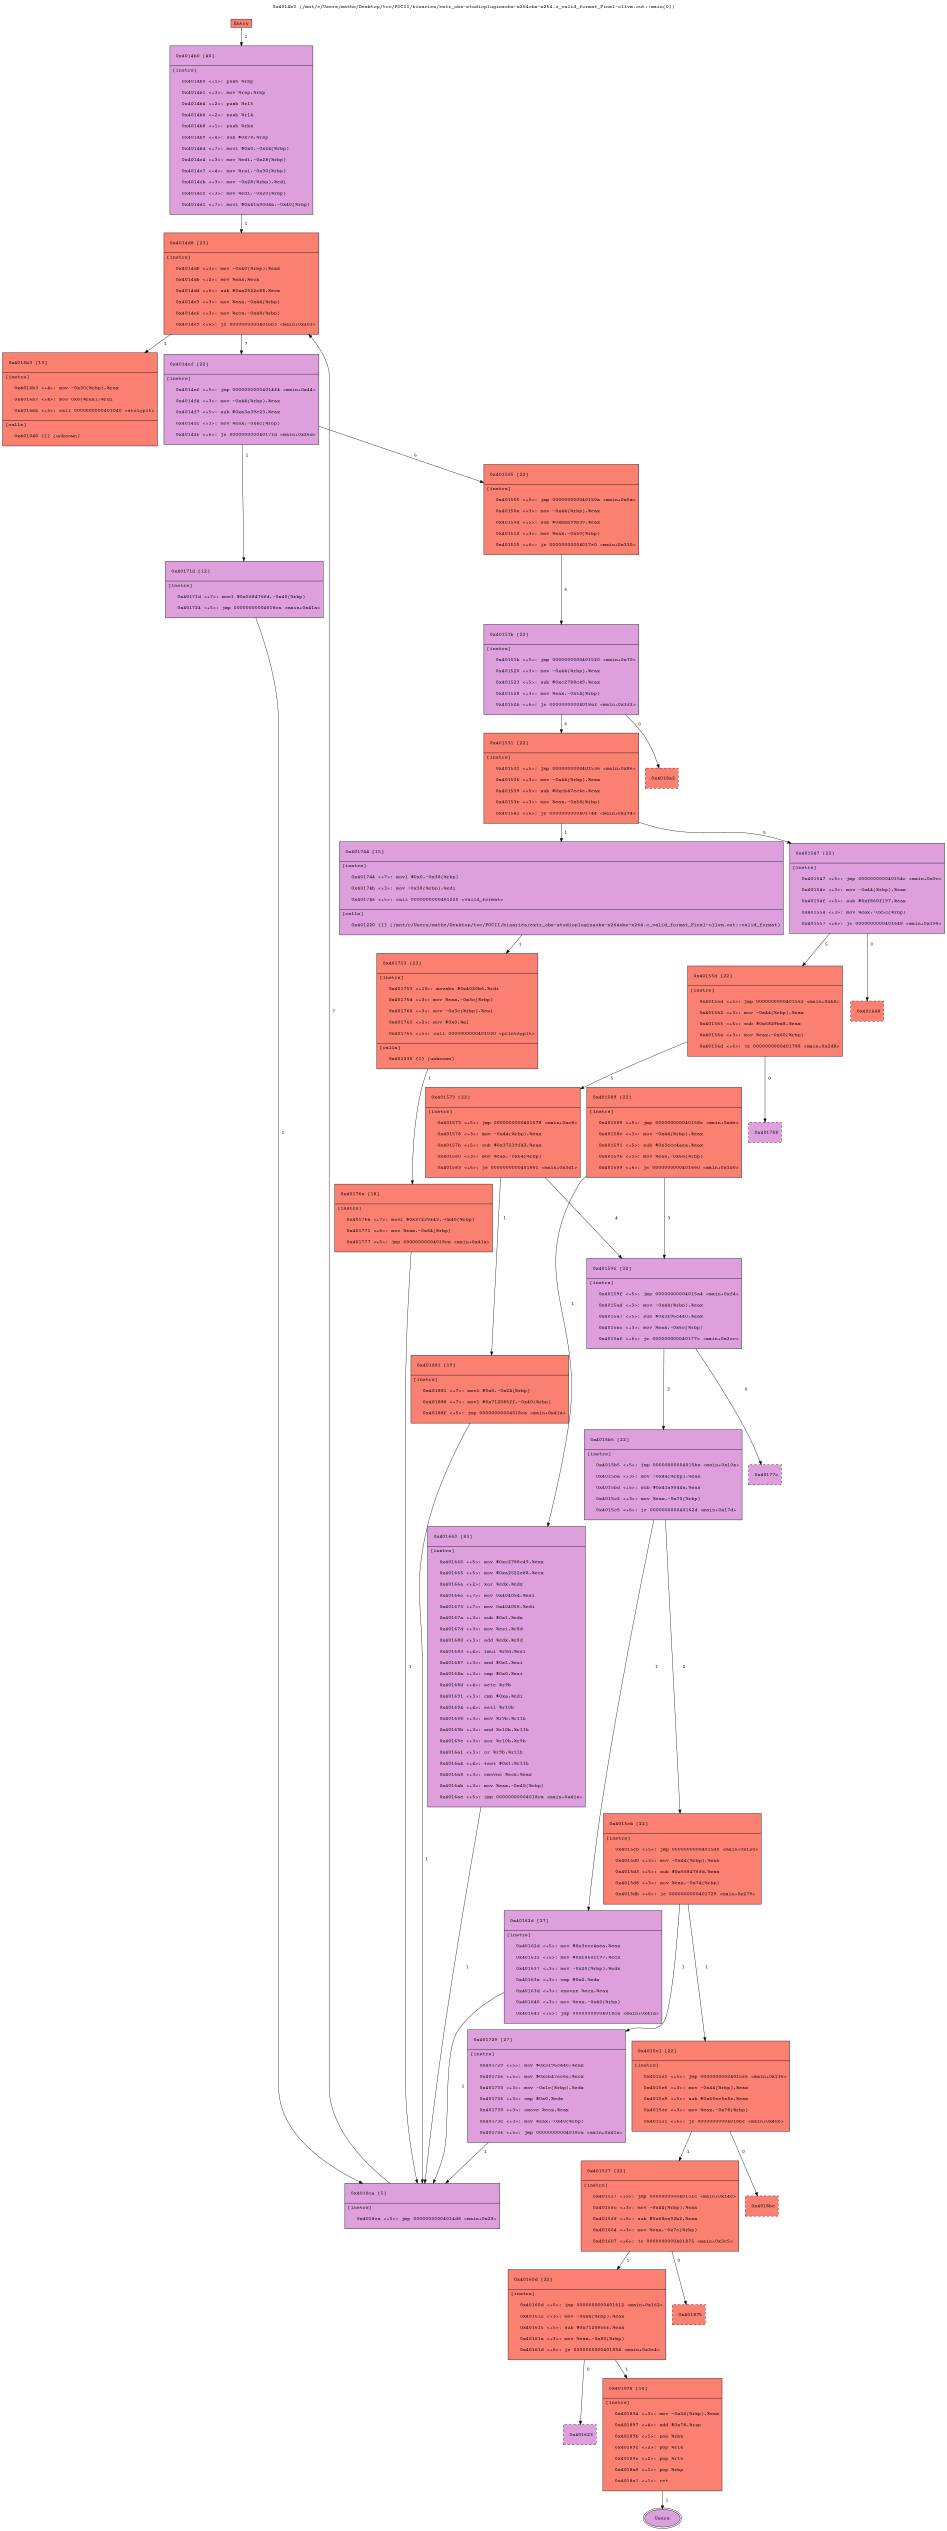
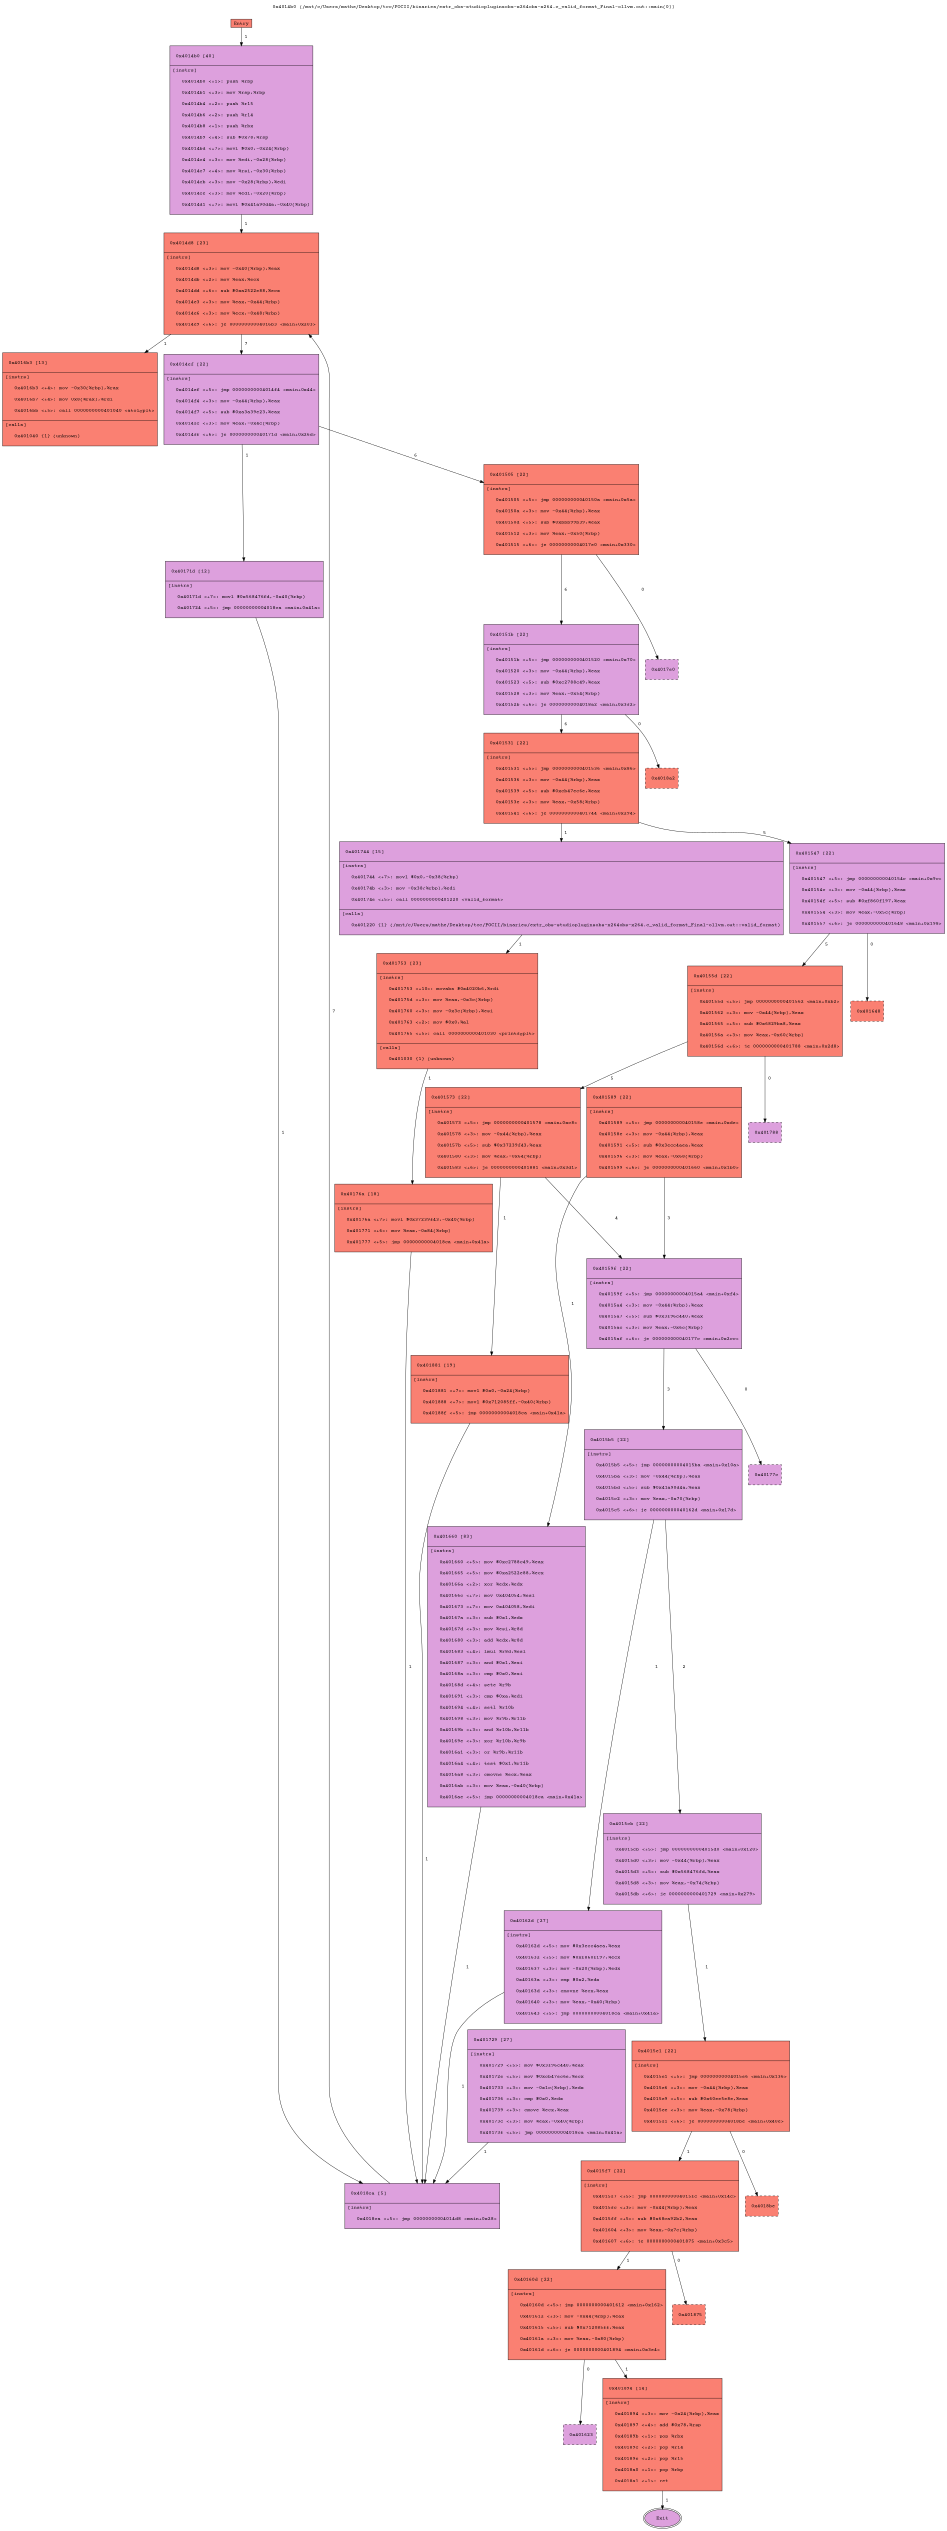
none -> (662, 670)
(682, 1859) -> (682, 1859)
(672, 1982) -> none
(662, 2518) -> (662, 2518)
